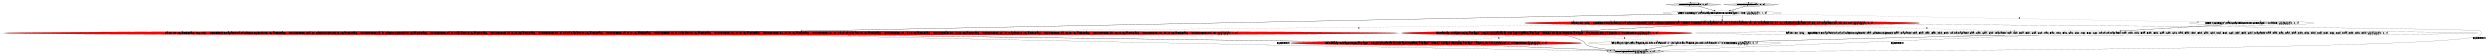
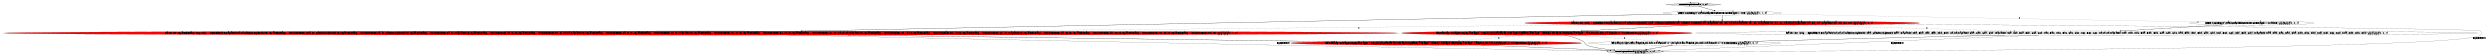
(1751, 5) -> none
